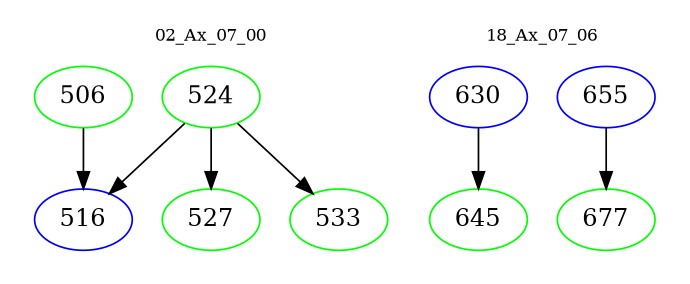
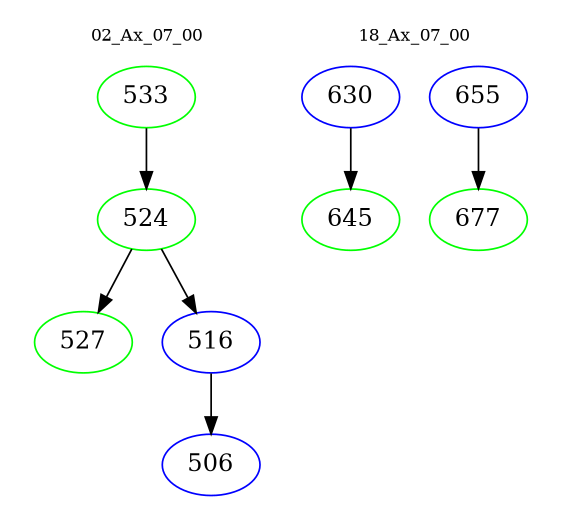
(542, 37) -> (415, 37)
(83, 97) -> (211, 465)
(83, 150) -> (211, 395)
(269, 153) -> (146, 150)
